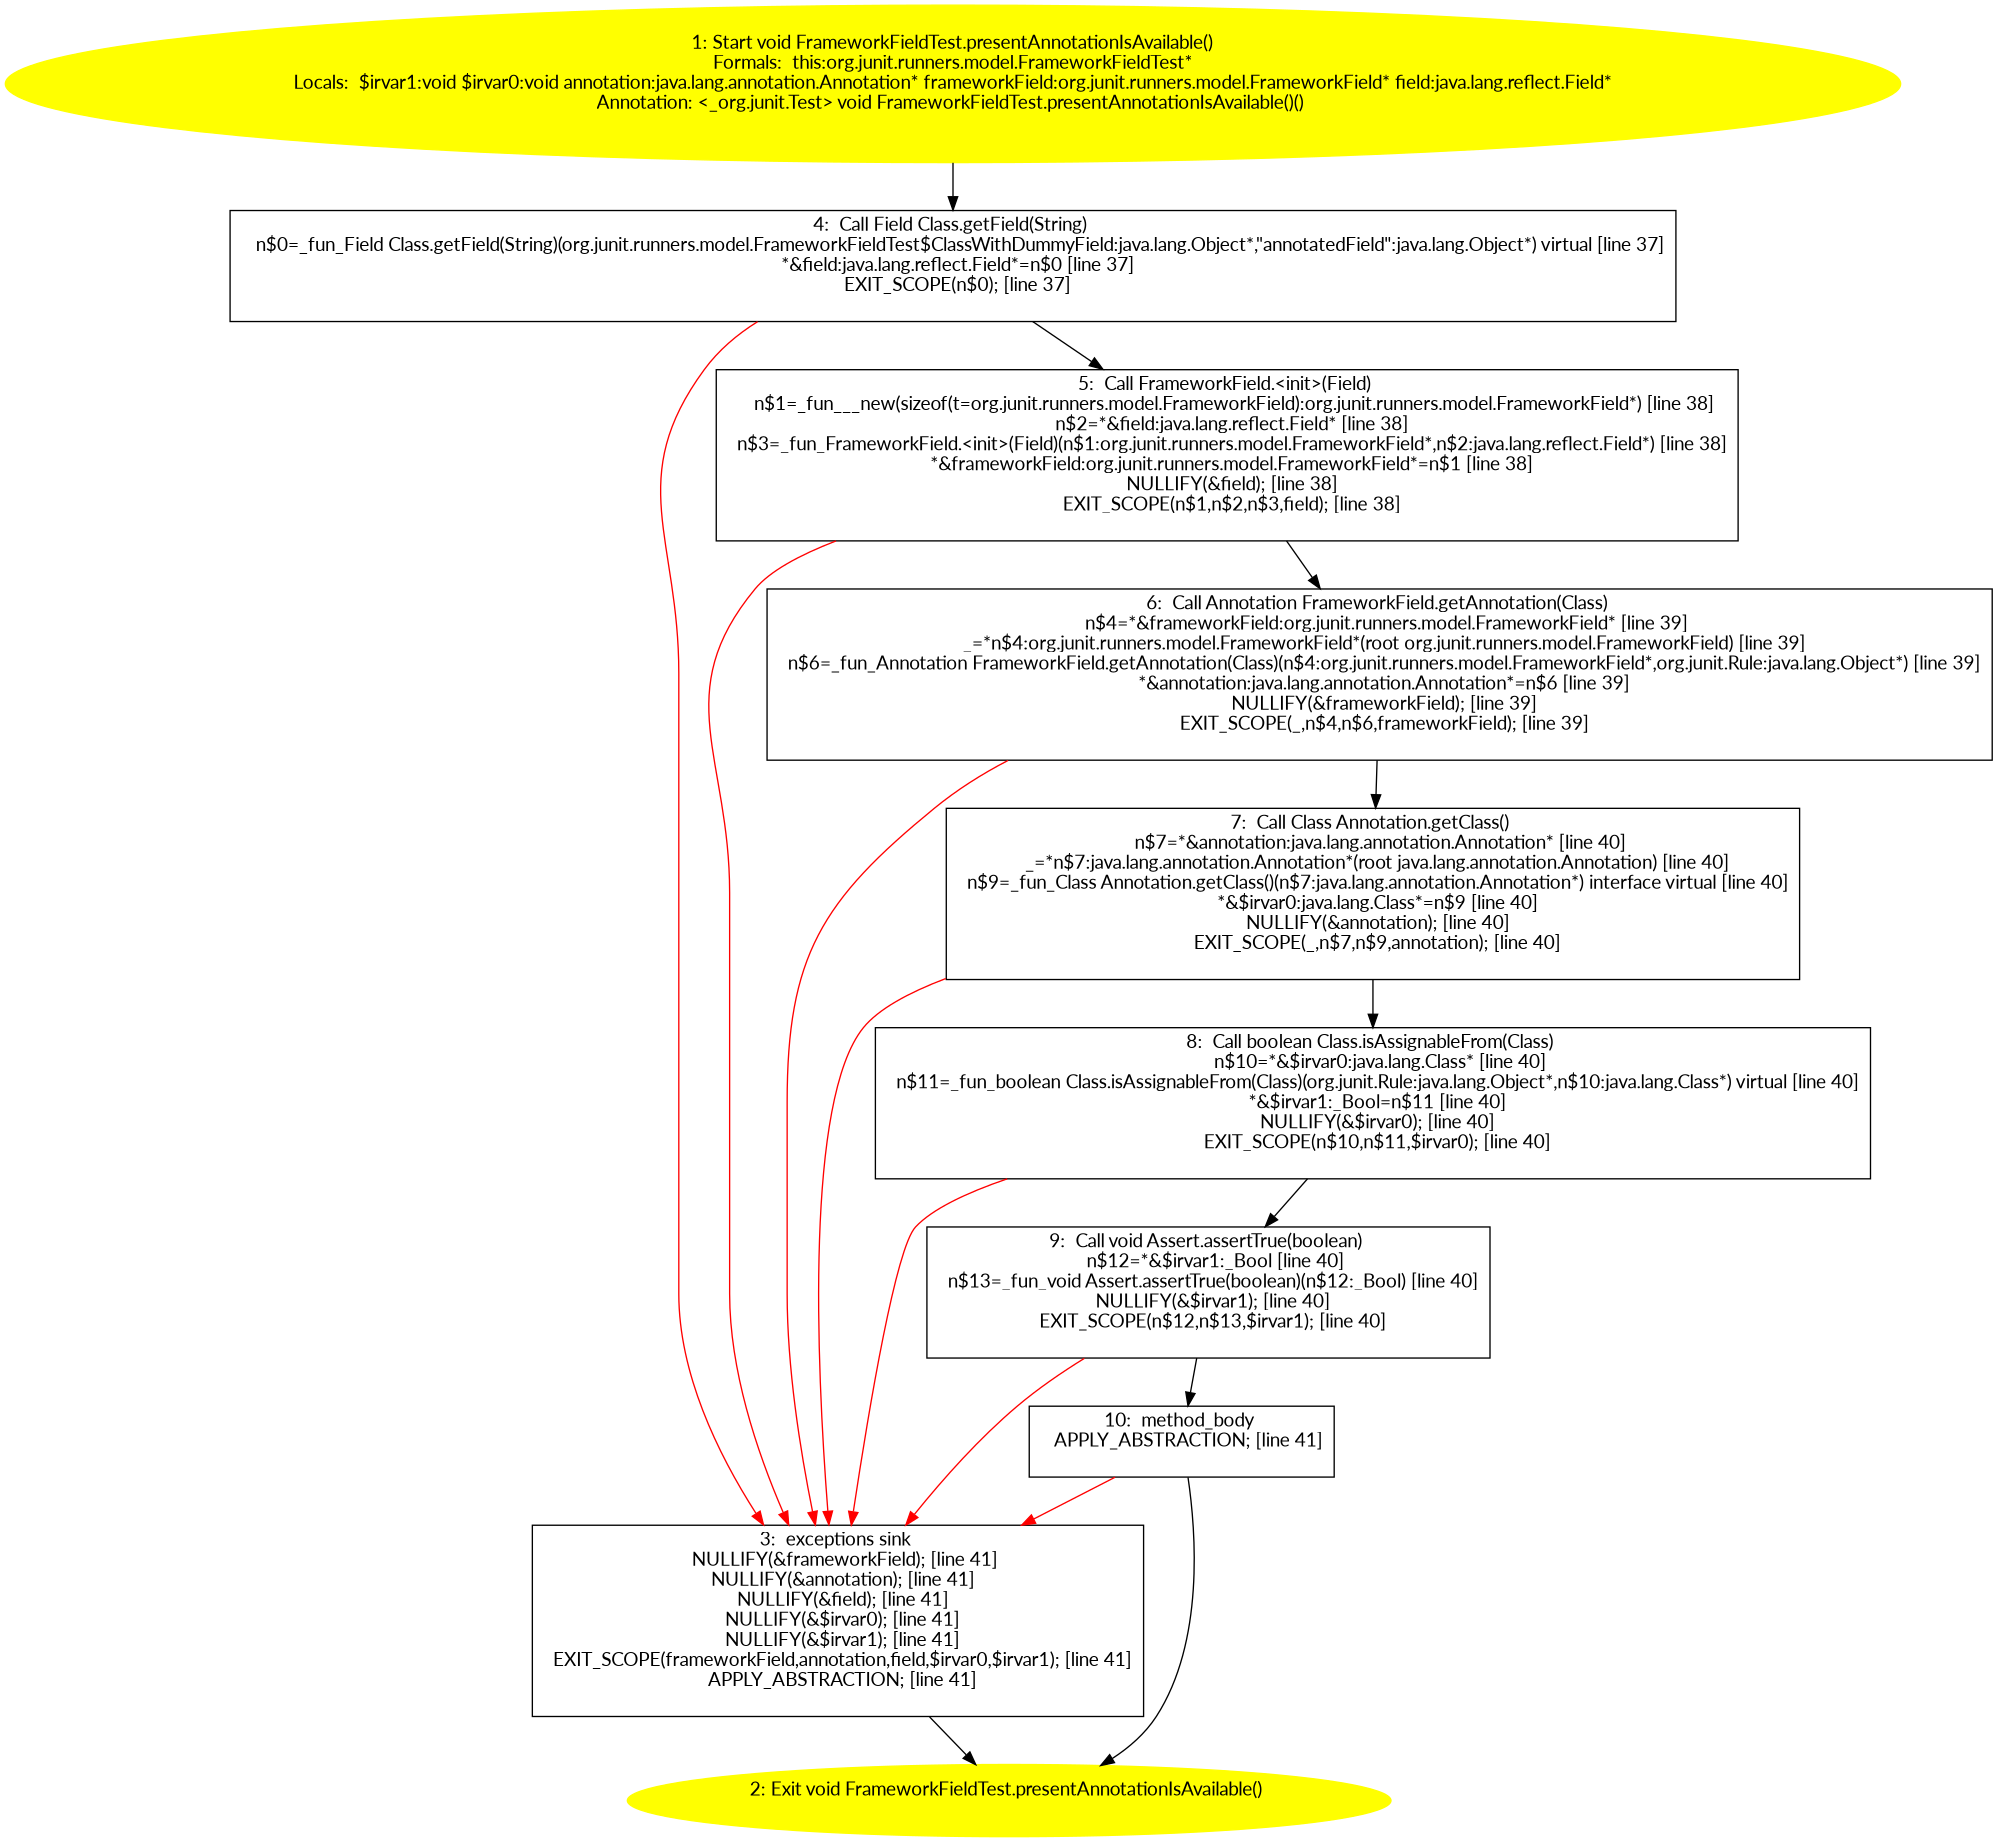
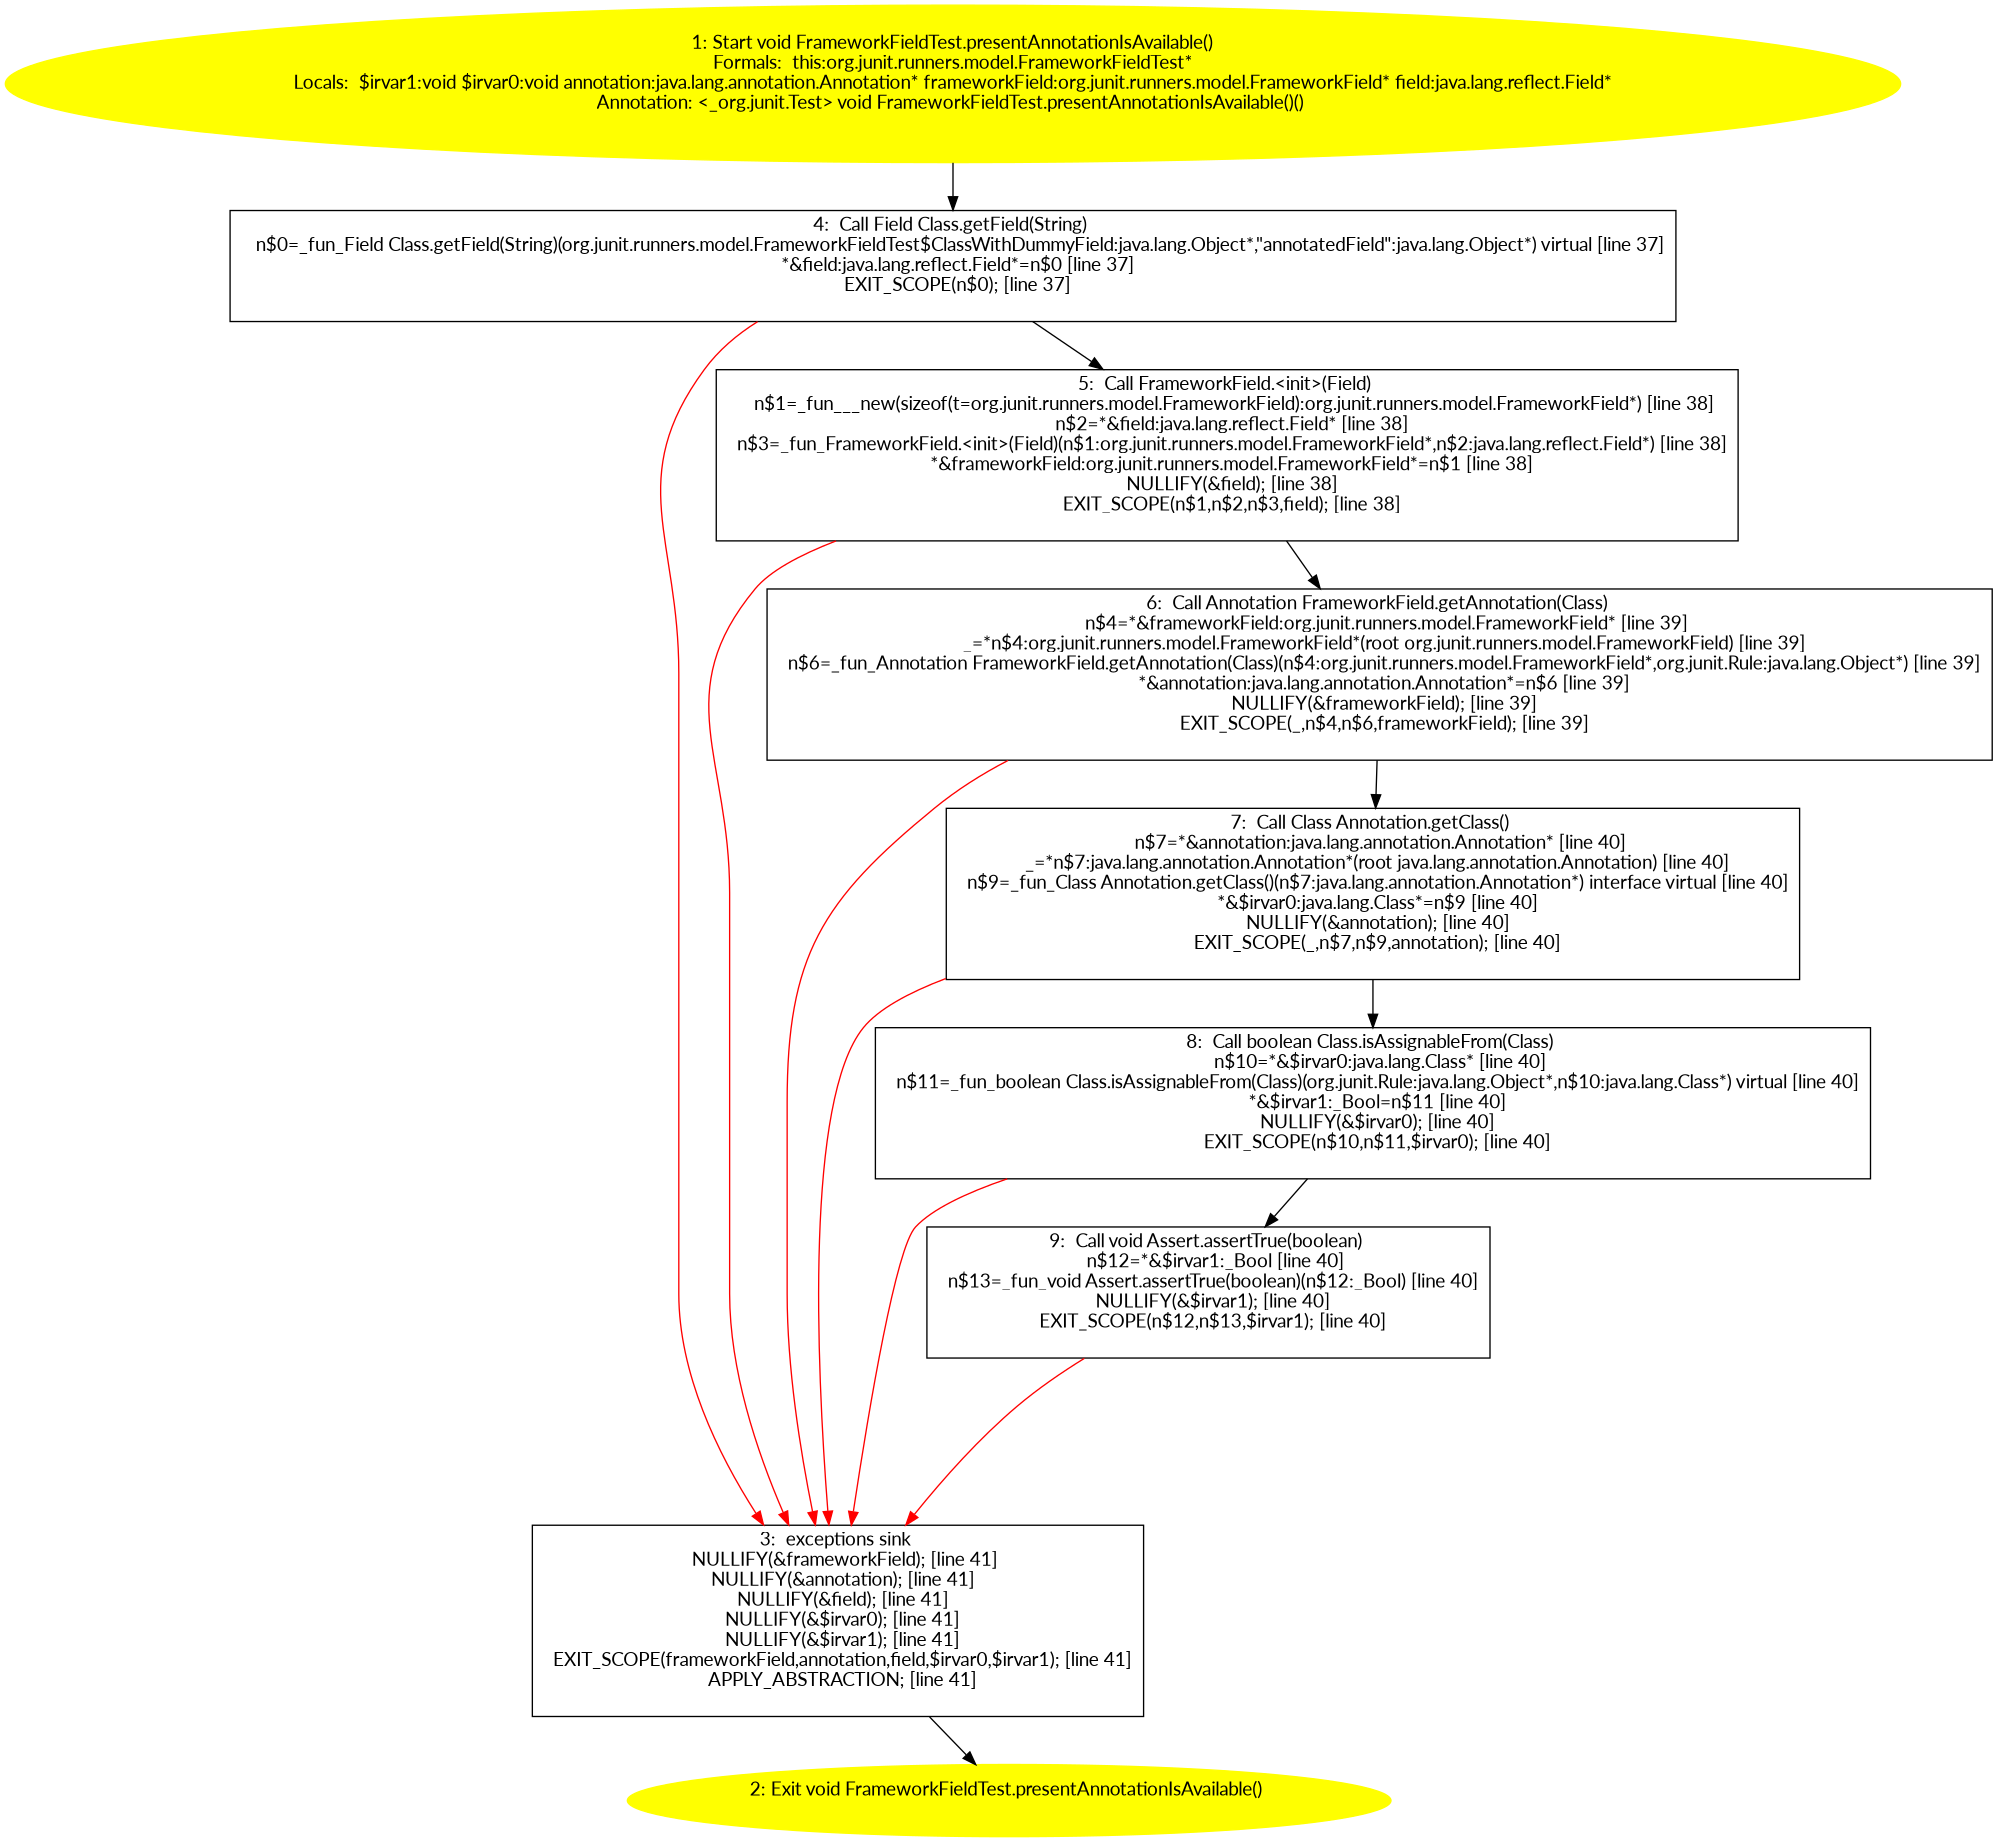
(1182, 1442) -> none
